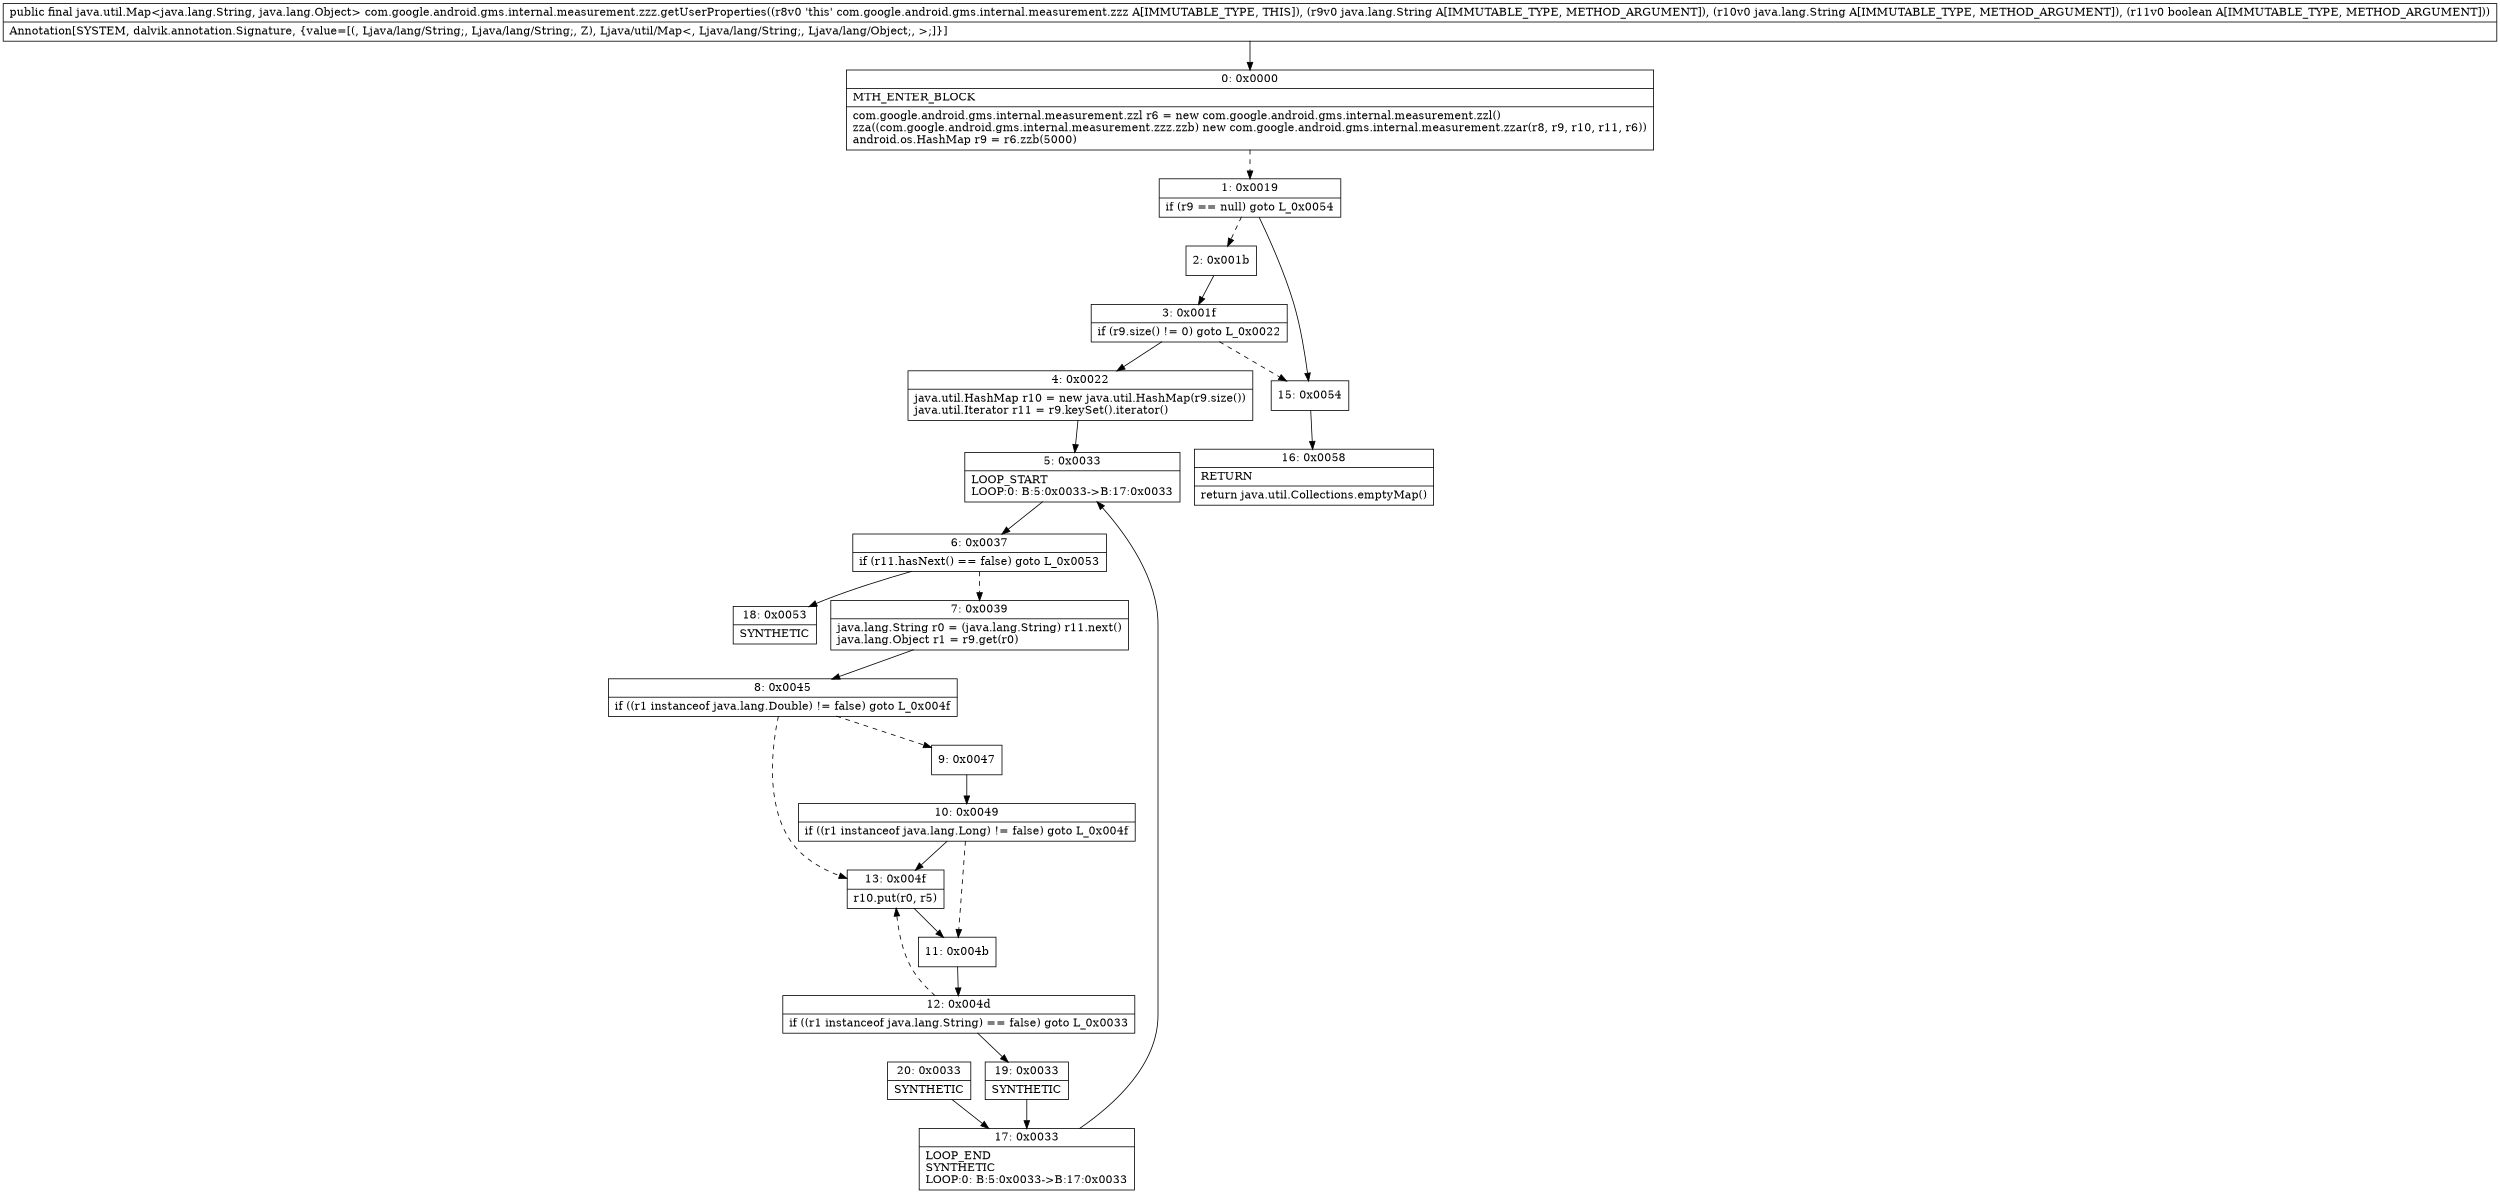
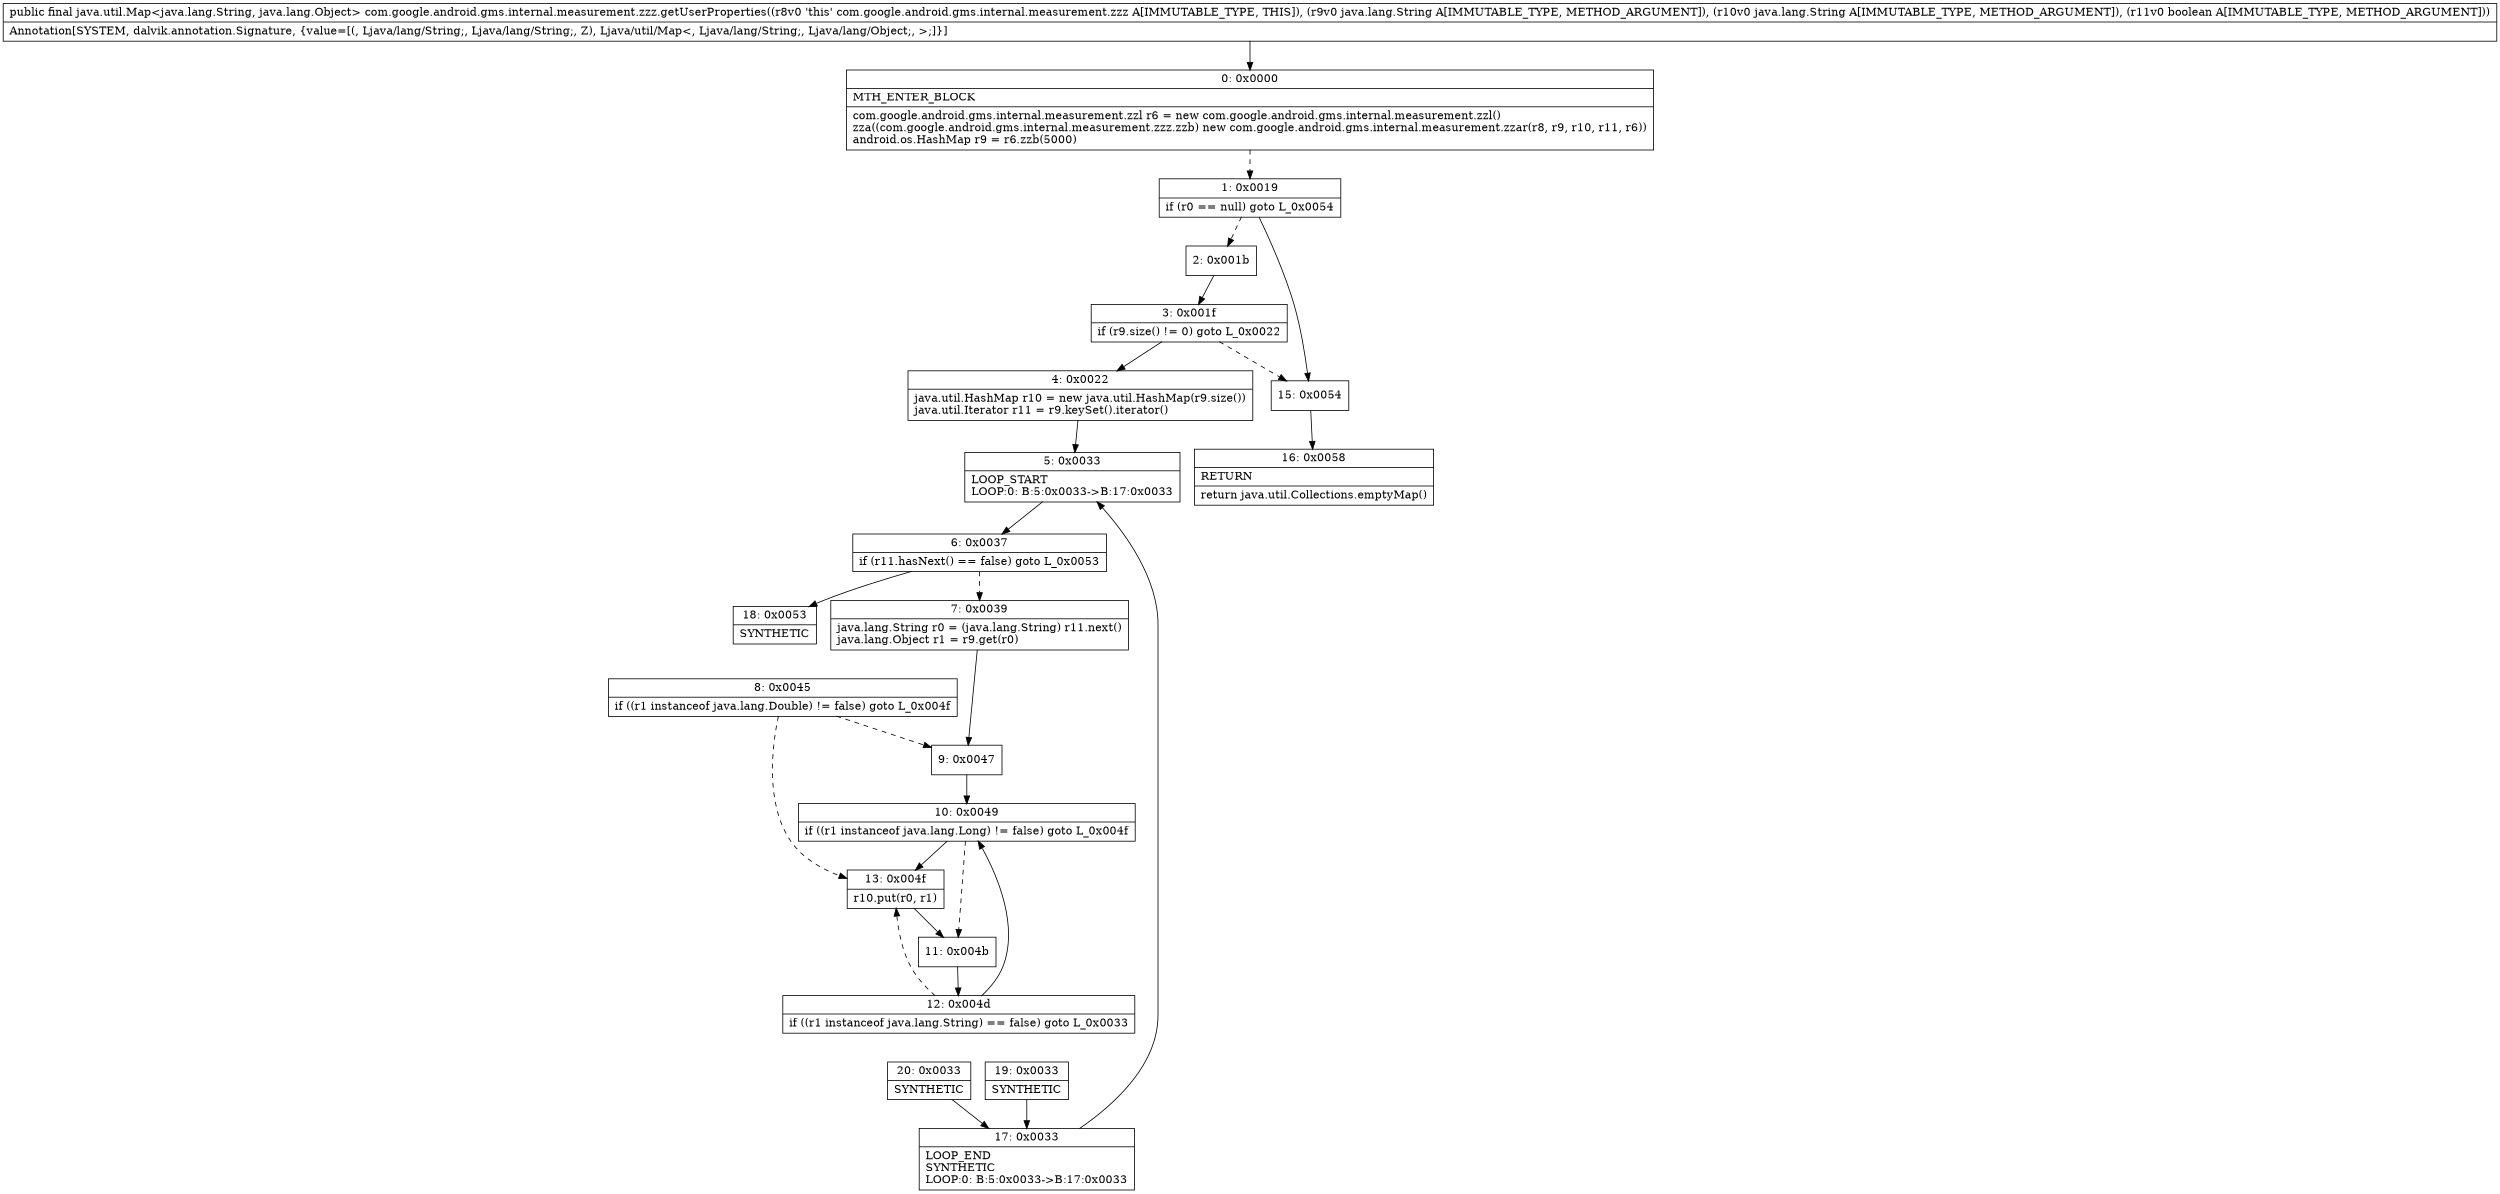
(1250, 207) -> (1250, 207)
(877, 663) -> (973, 694)
(896, 898) -> (896, 898)
(990, 1045) -> (1008, 924)
